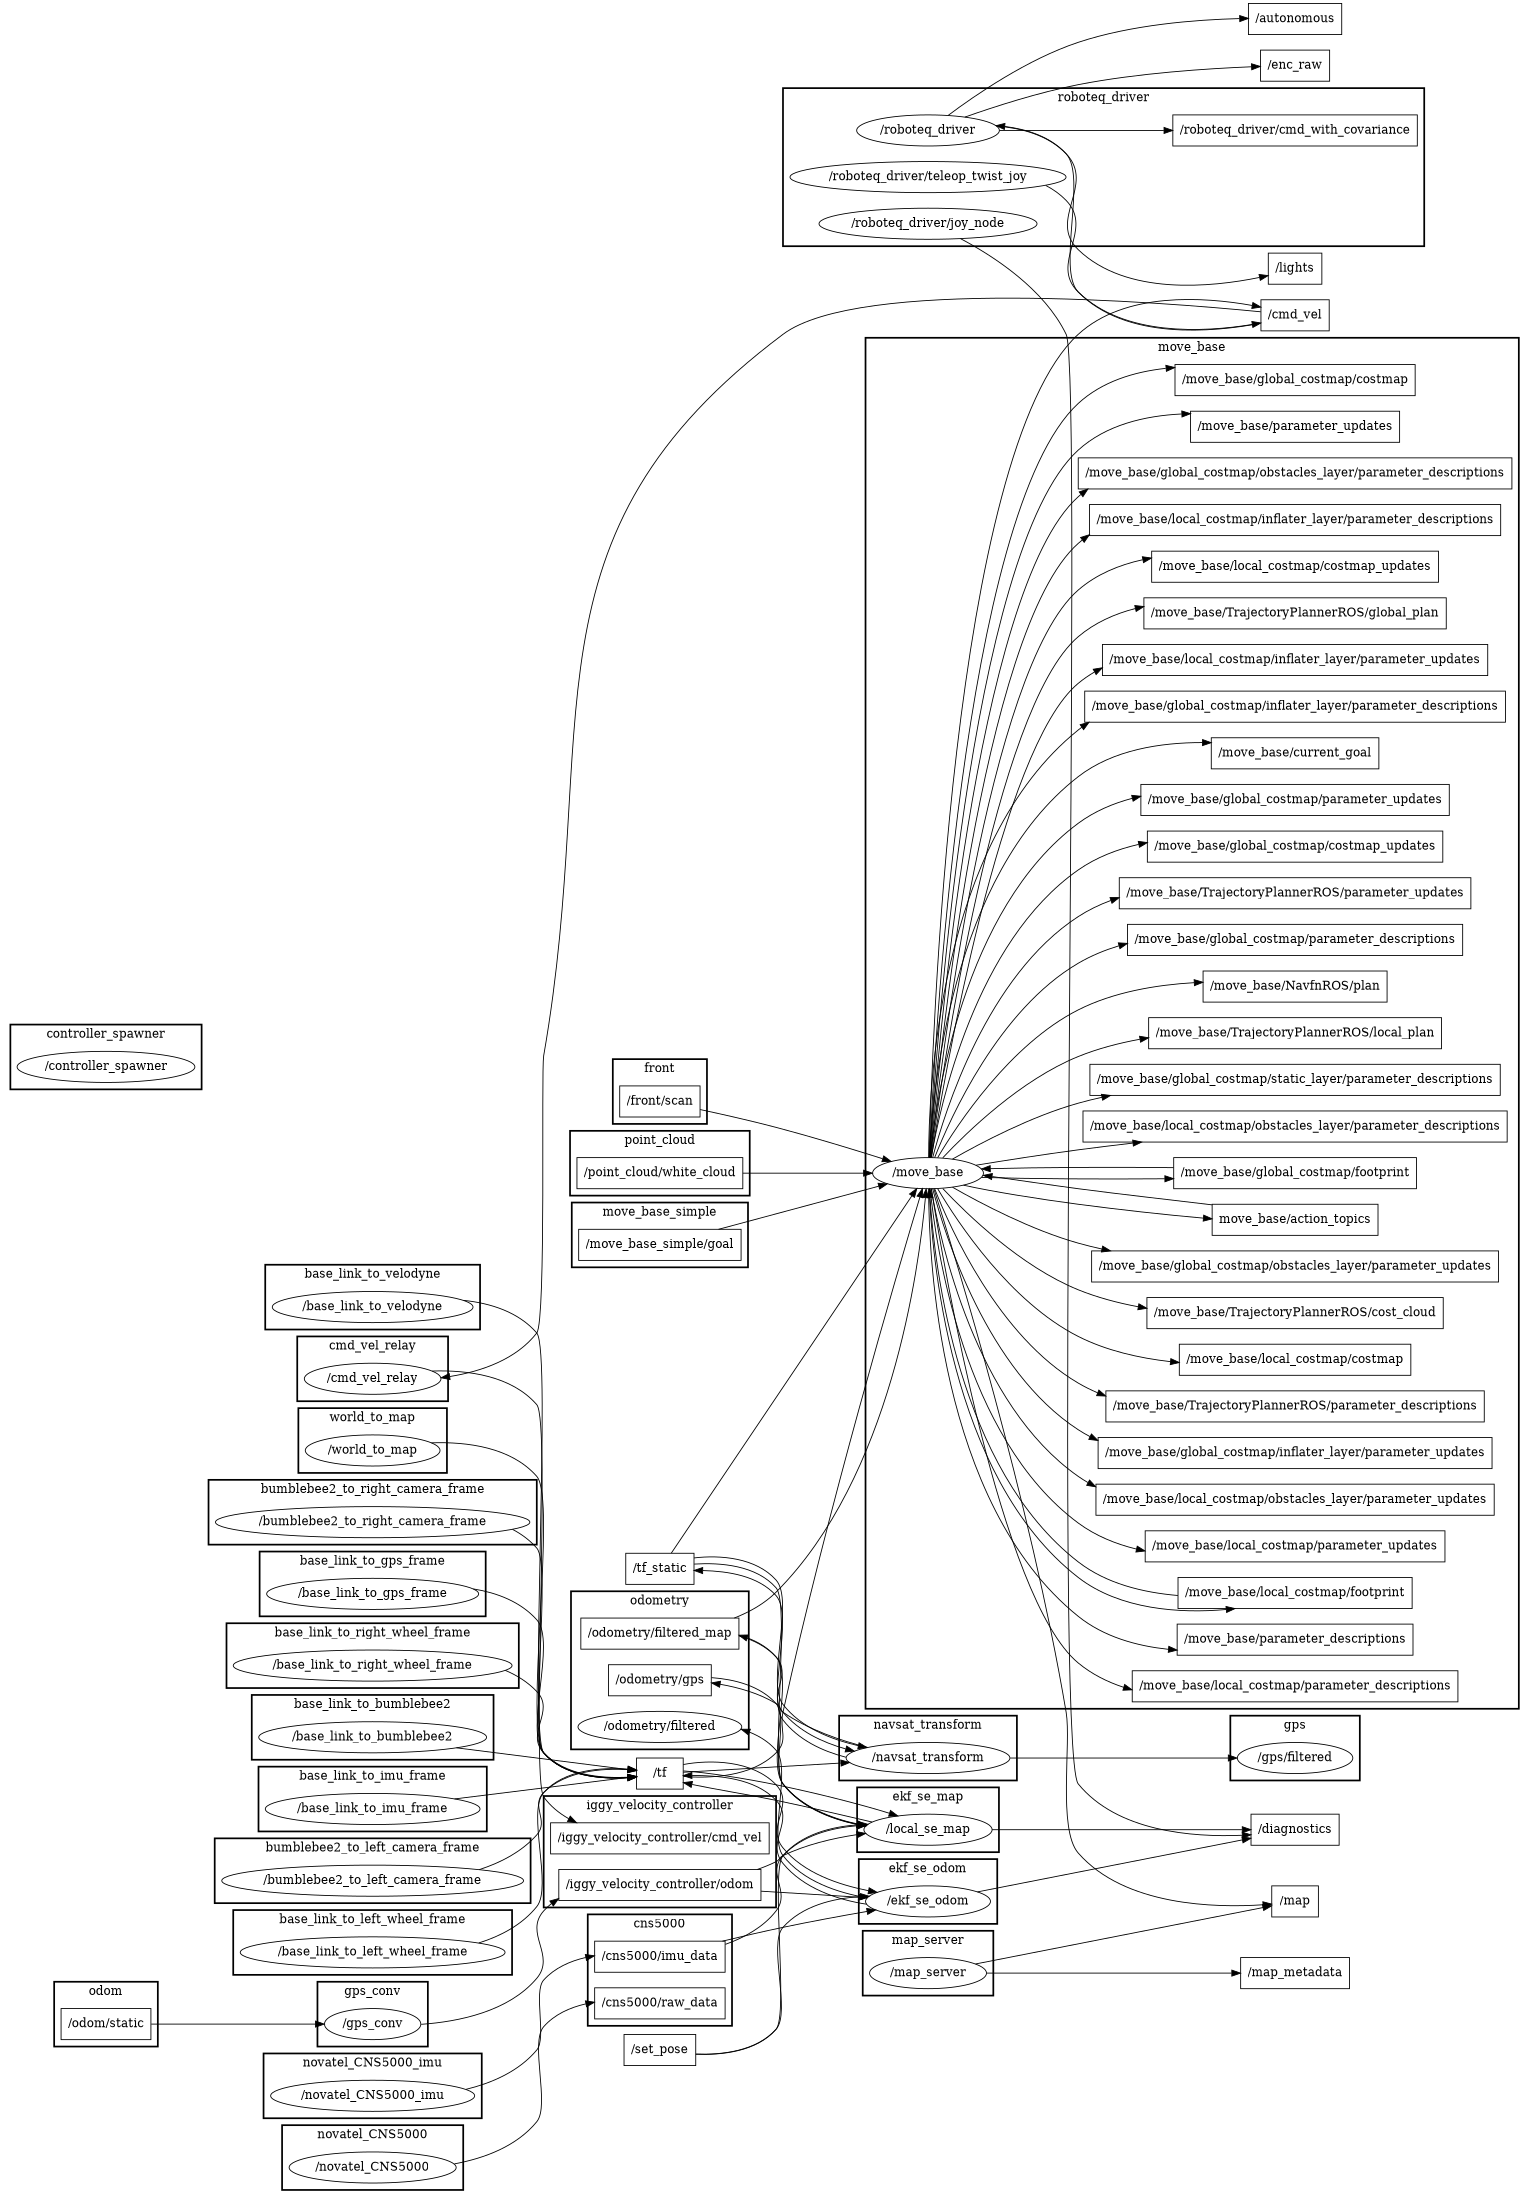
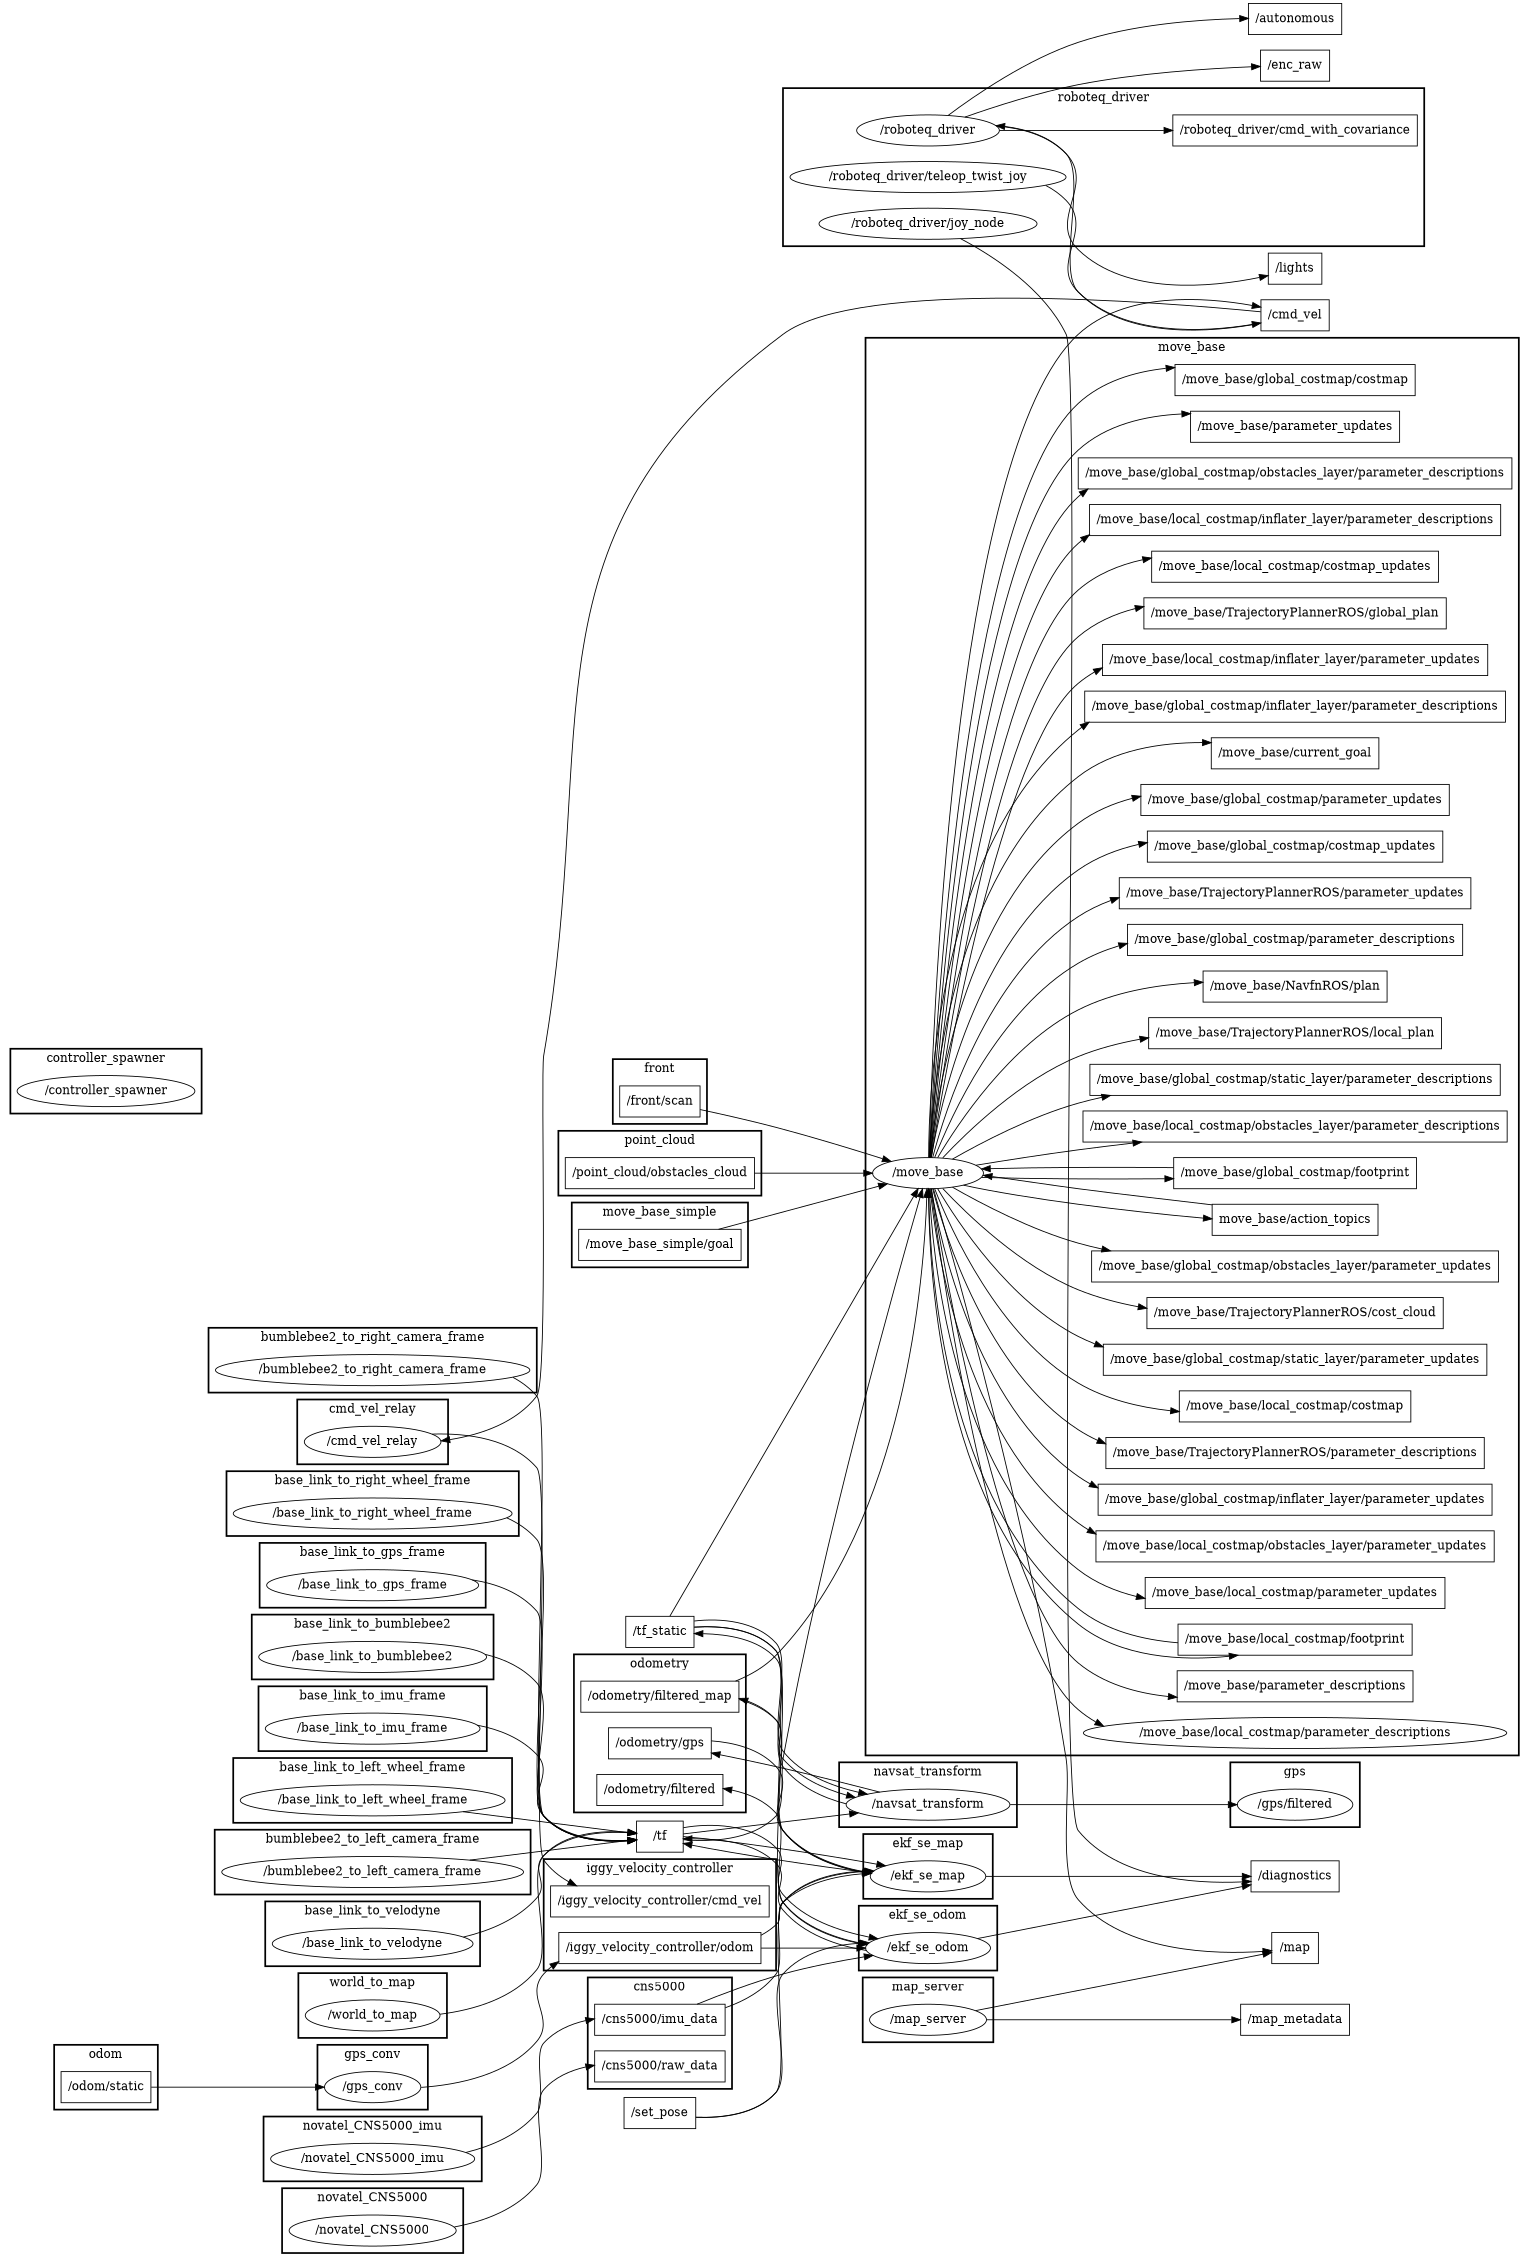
(660, 1173) -> (660, 1173)
none -> (1295, 1360)
(1295, 1686) -> (1295, 1733)
(660, 1727) -> (660, 1790)
none -> (780, 1776)
(928, 1830) -> (928, 1876)
